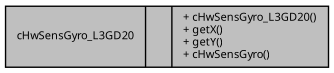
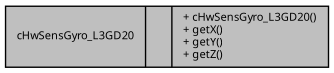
(227, 55) -> (203, 55)
